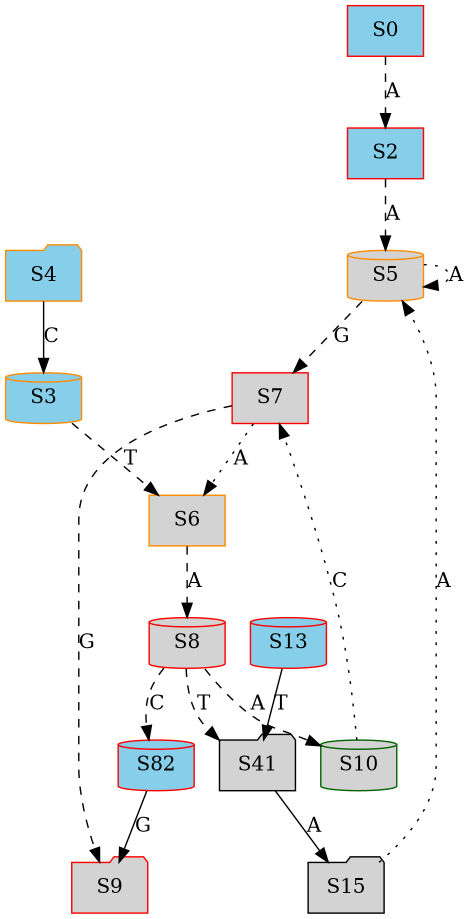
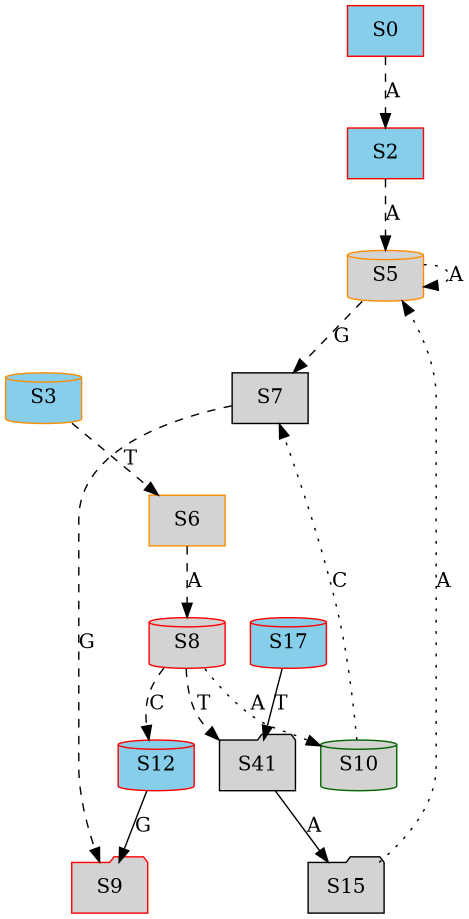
(44, 276) -> none
(270, 398) -> (270, 398)
(233, 453) -> none
(288, 643) -> (288, 643)
(250, 714) -> (250, 714)
(156, 765) -> (156, 765)
